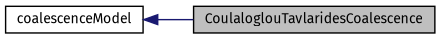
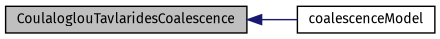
(176, 20) -> (279, 20)
